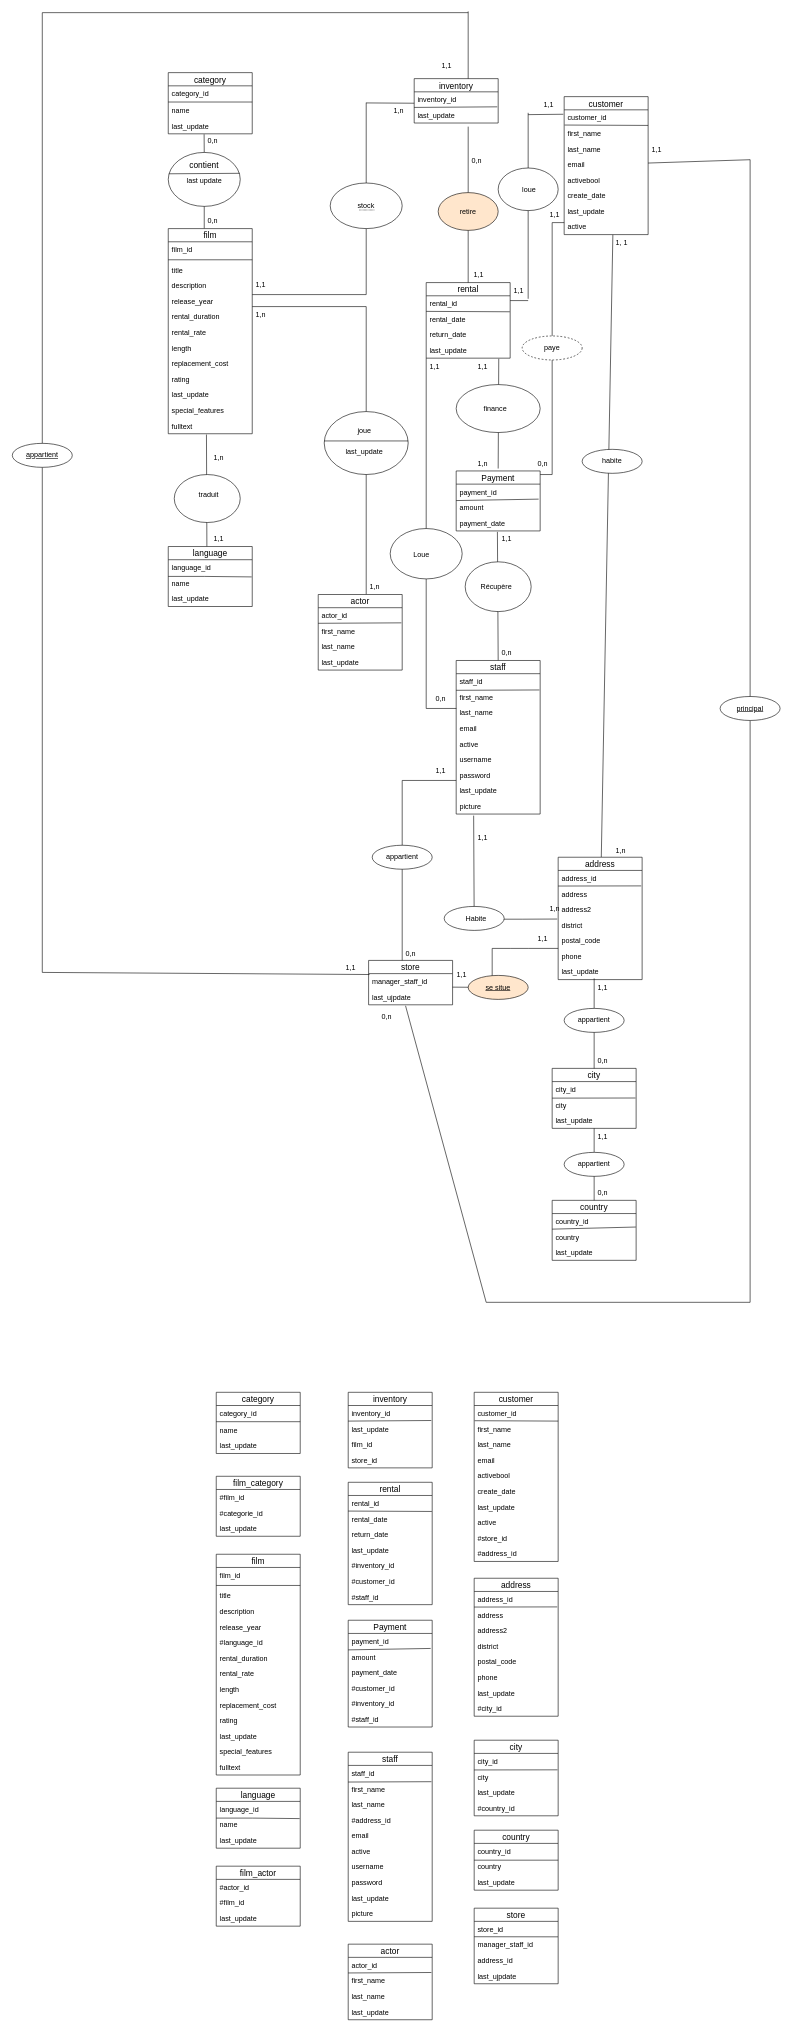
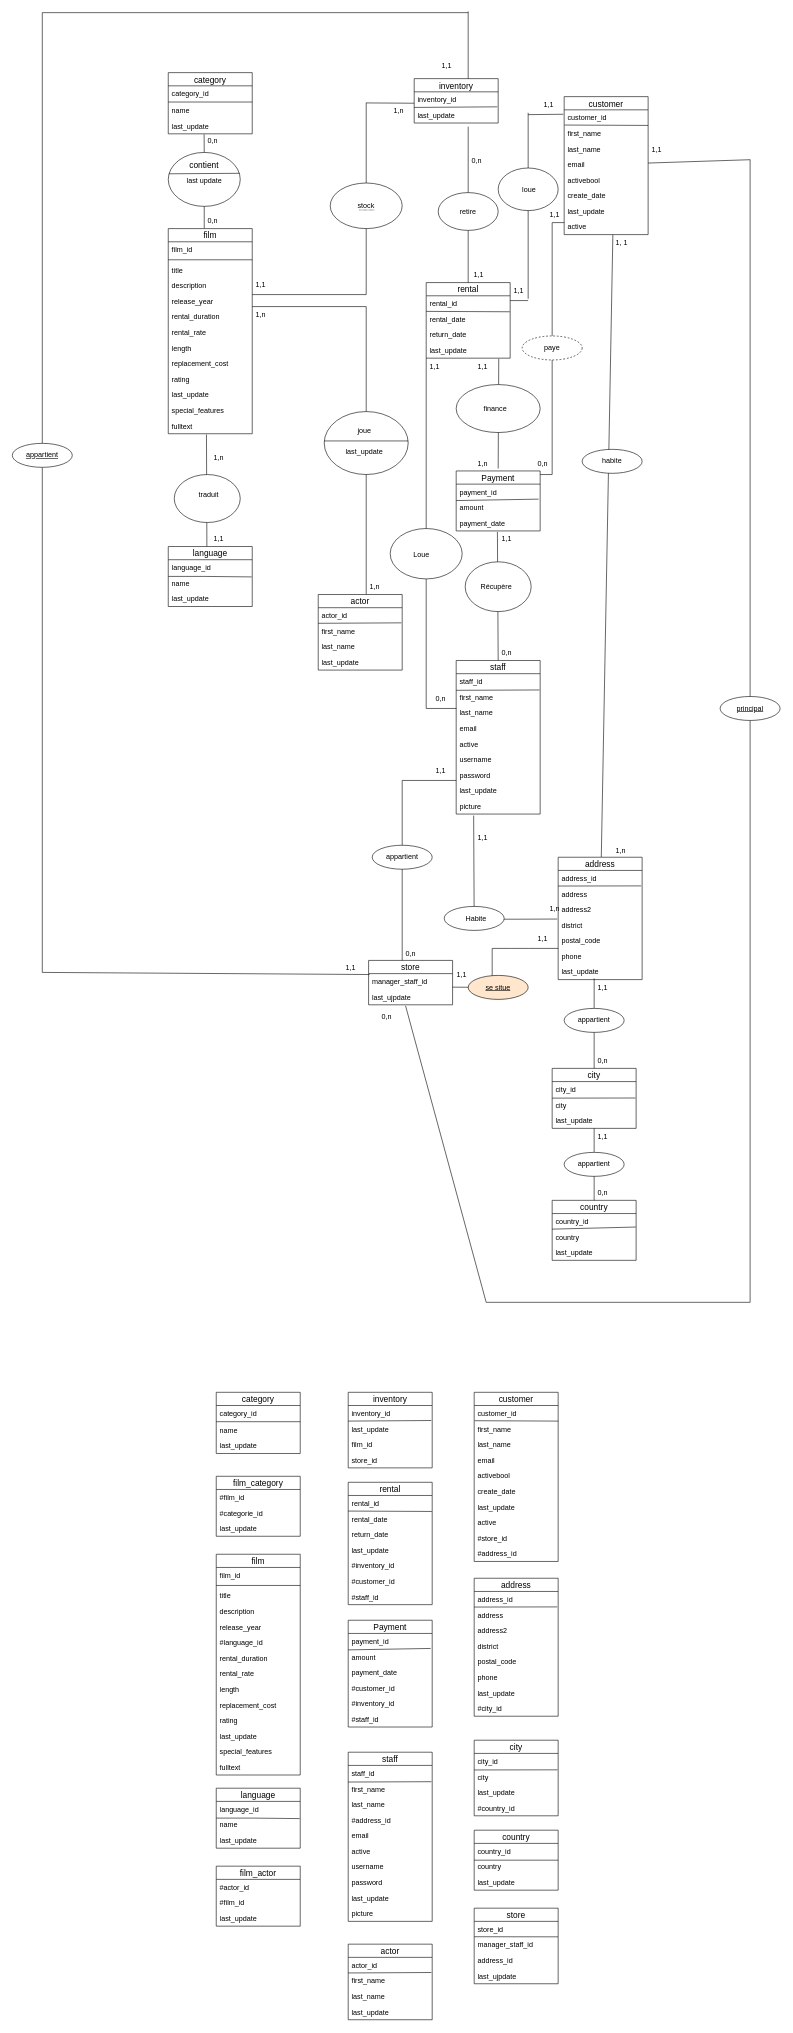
(468, 211) -> (468, 211)
